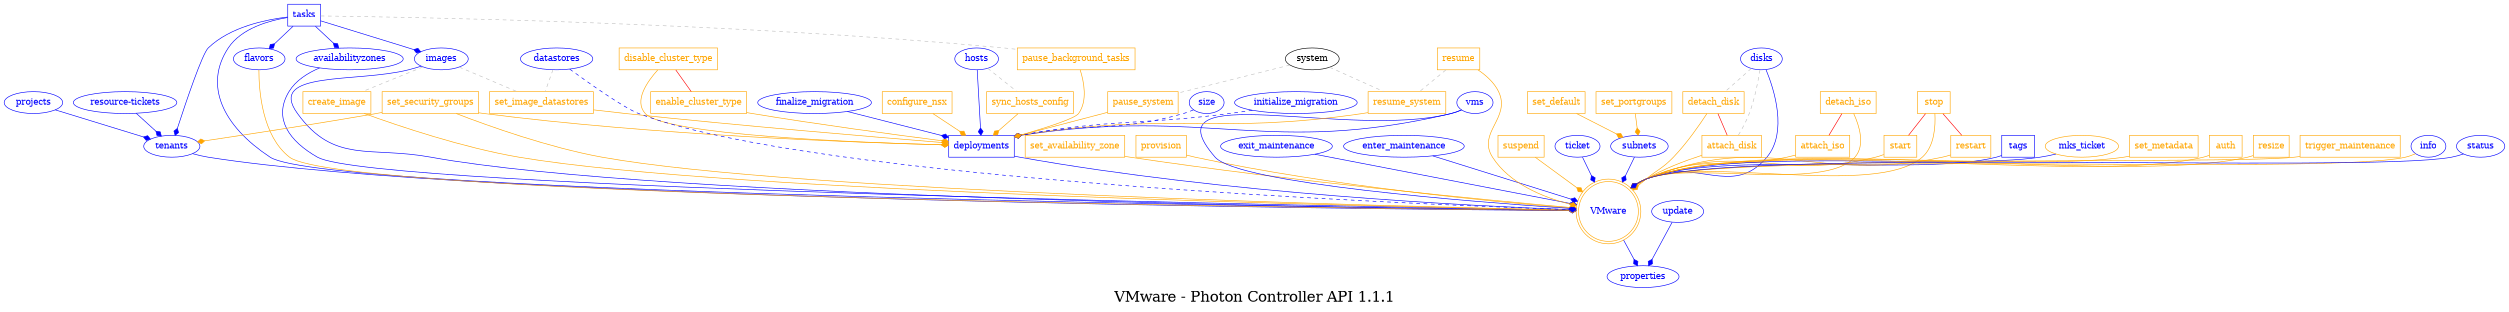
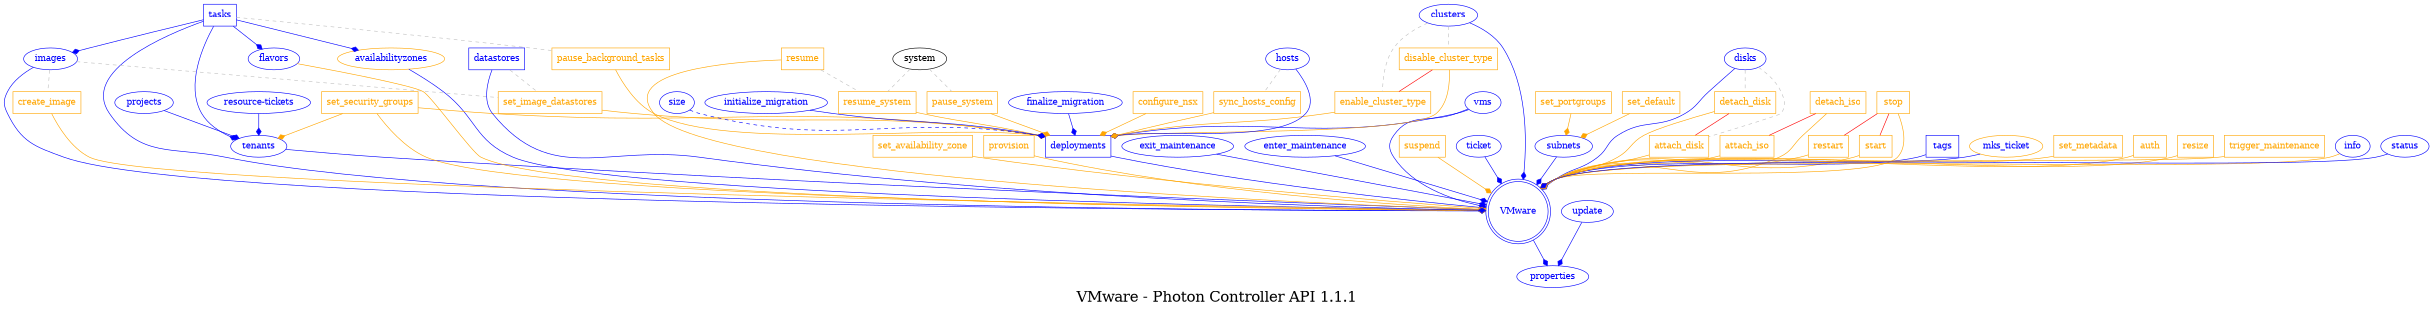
none -> (1448, 15)
(350, 59) -> (391, 59)
(557, 59) -> (497, 59)
(1177, 119) -> (924, 122)
(1060, 180) -> (955, 184)
(1608, 211) -> (1518, 211)
